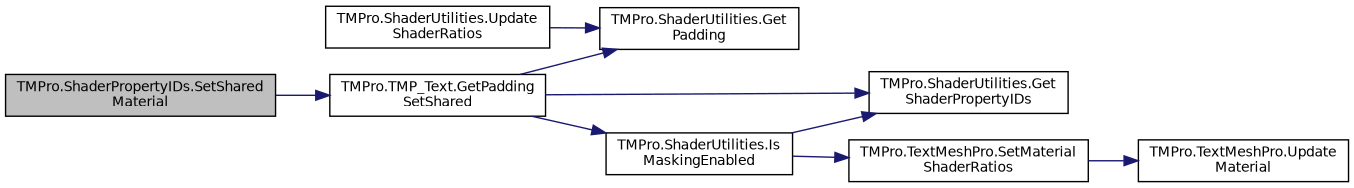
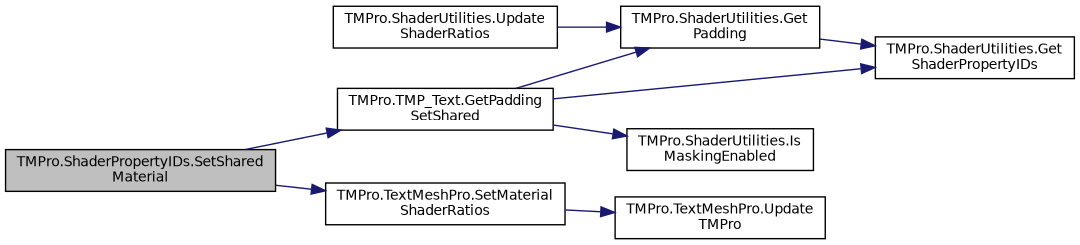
(827, 125) -> (841, 42)
(814, 157) -> (294, 187)
(1243, 161) -> (720, 218)
